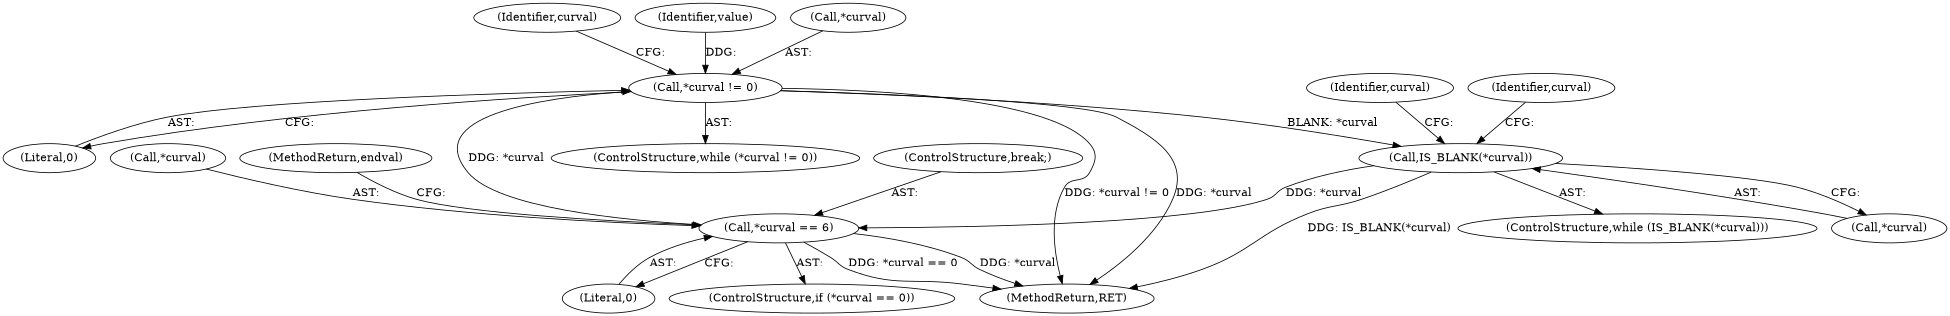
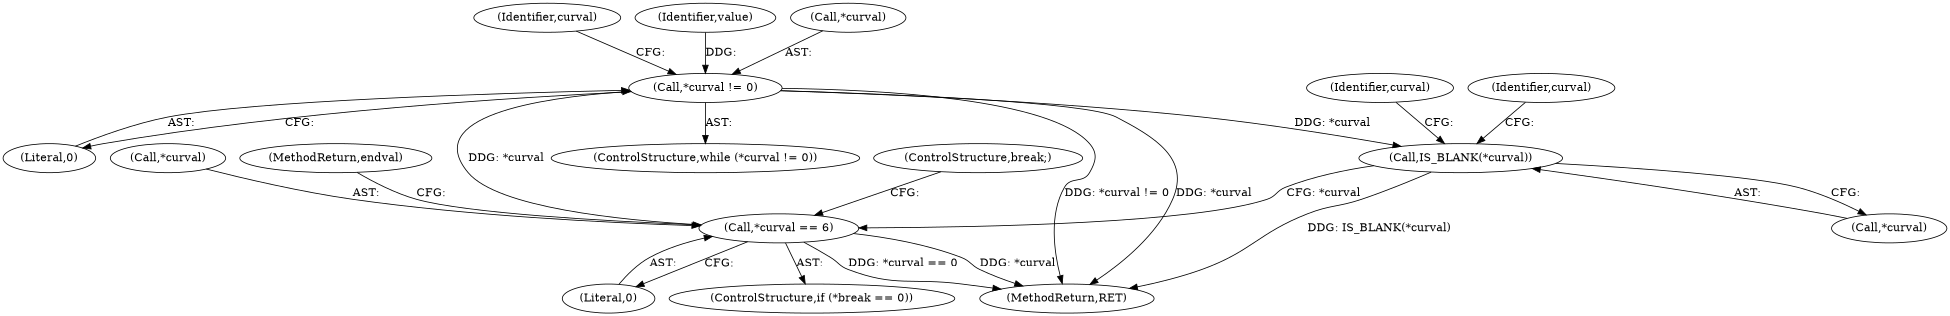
(1332, 123) -> (1332, 123)
(907, 193) -> (907, 193)
(1324, 193) -> (1324, 193)
(1637, 228) -> none
(812, 299) -> (812, 299)
